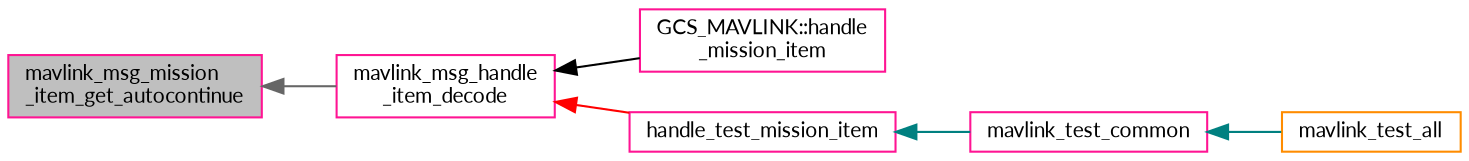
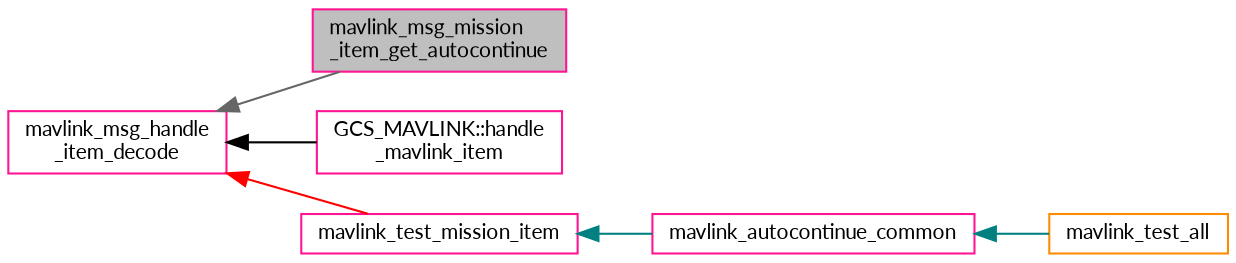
(763, 41) -> (439, 142)
(310, 86) -> (289, 88)
(763, 132) -> (439, 234)
(1089, 132) -> (813, 234)
